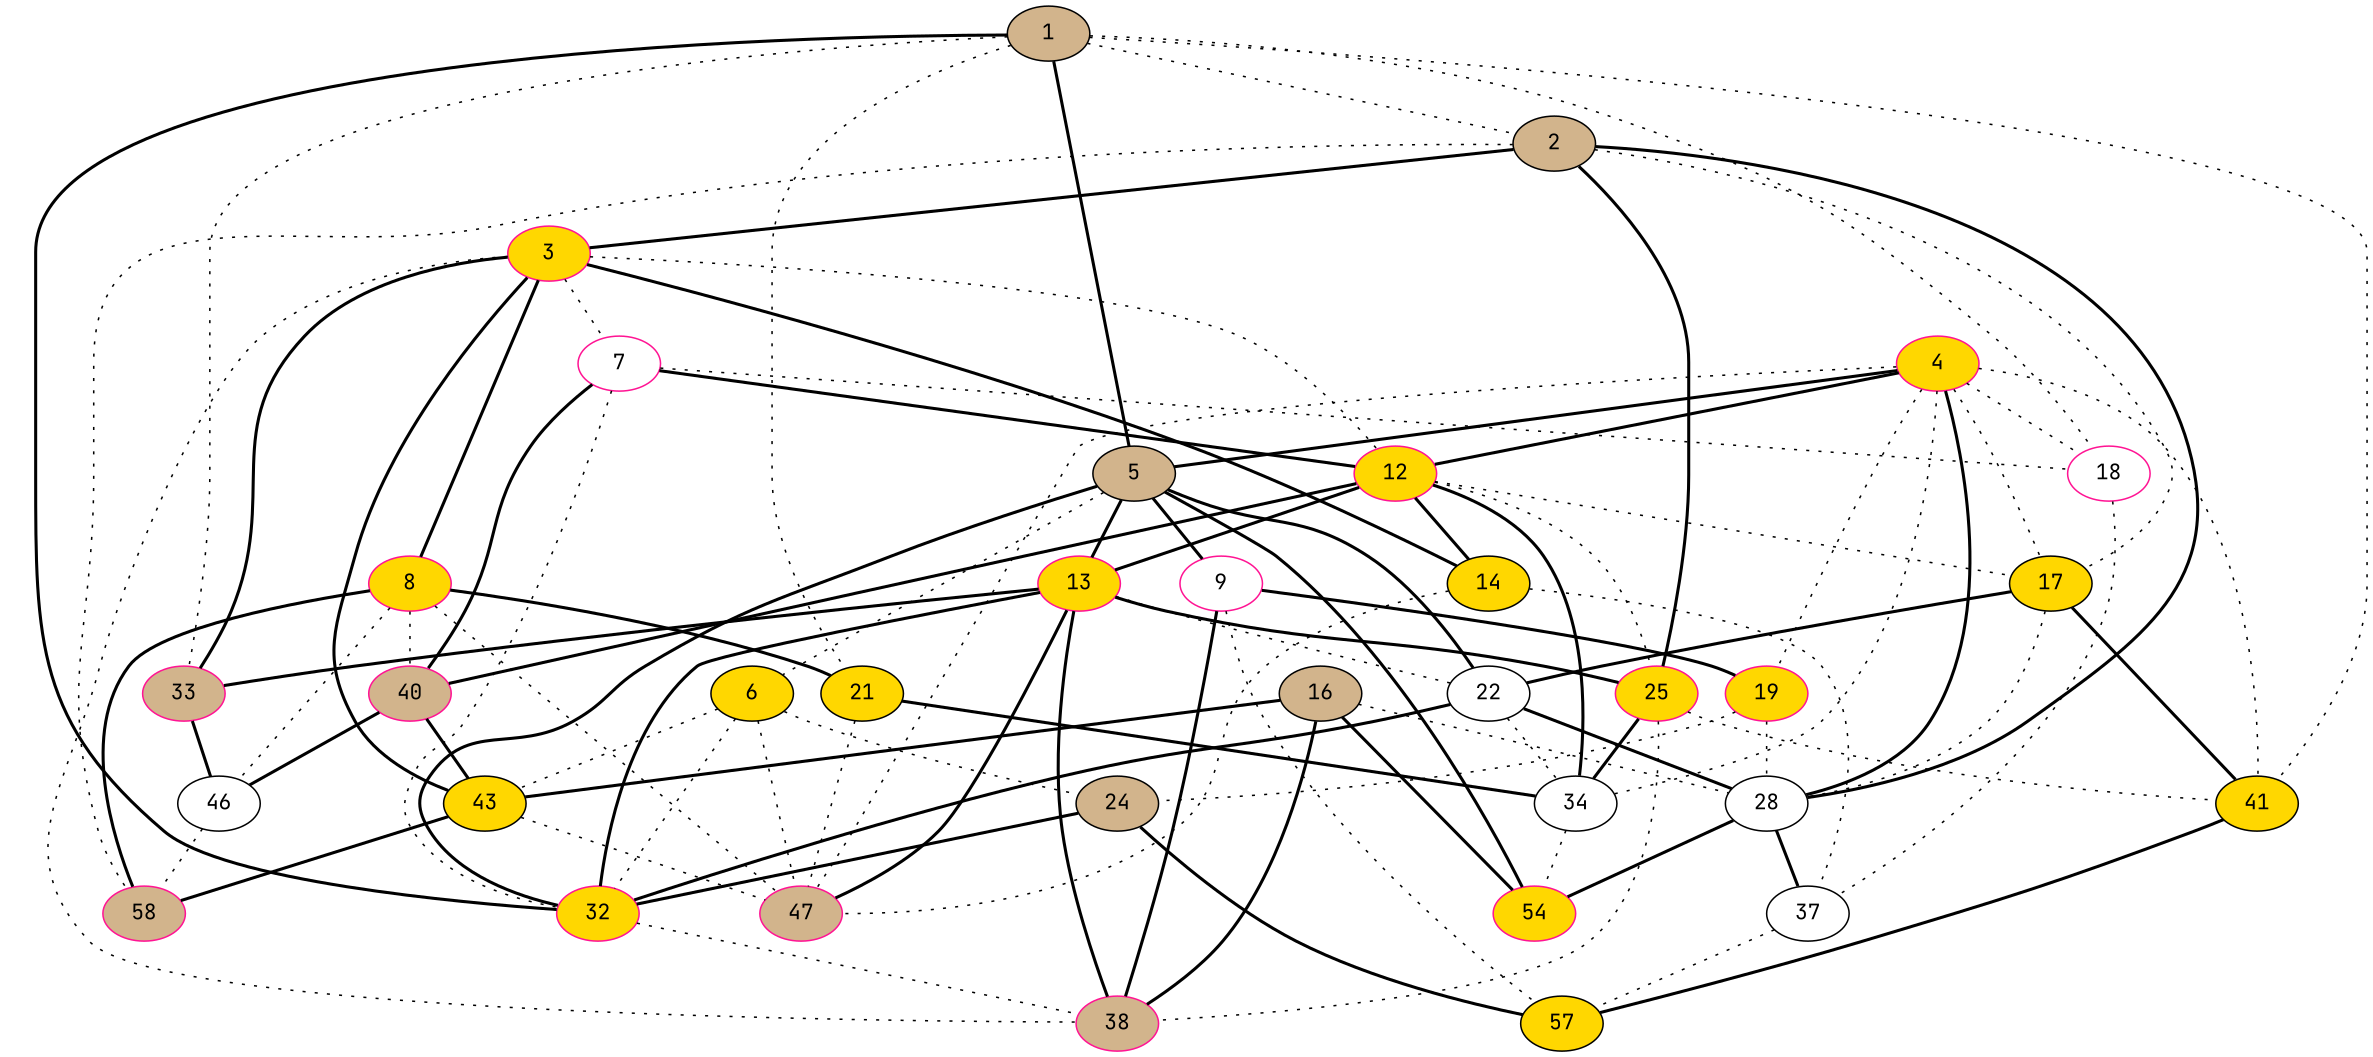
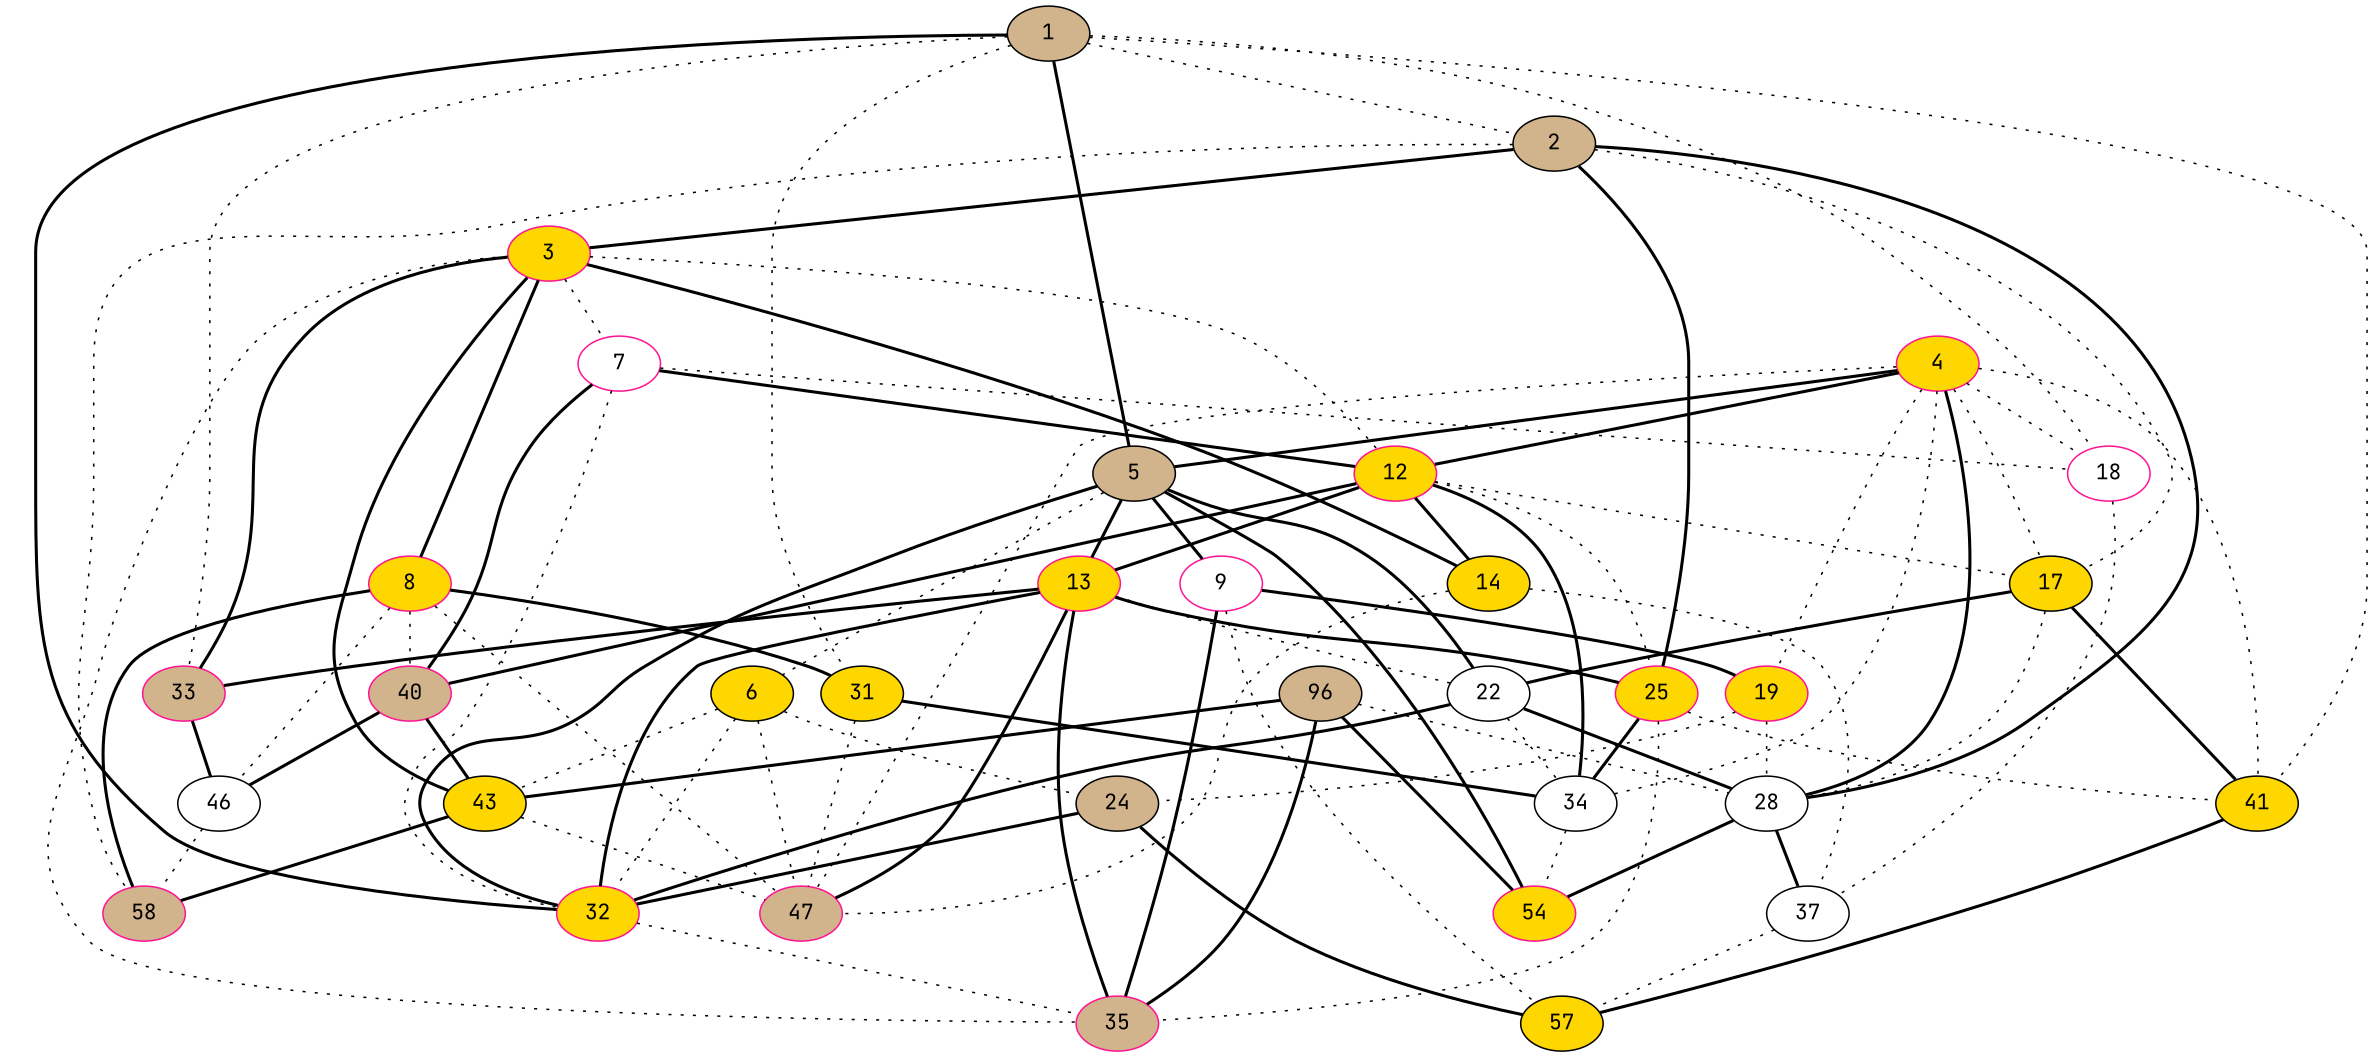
(862, 694) -> (862, 694)
(1321, 694) -> (1321, 694)
(1117, 1024) -> (1117, 1024)
